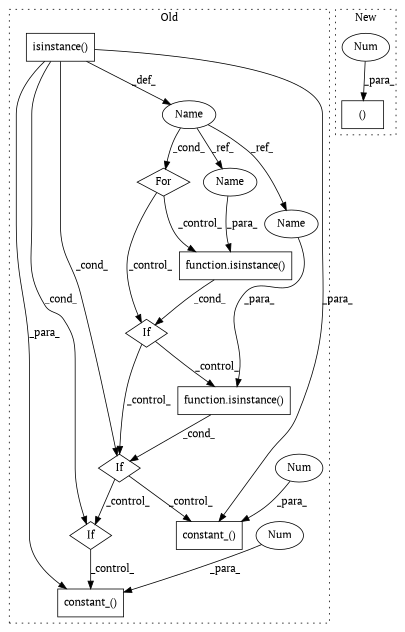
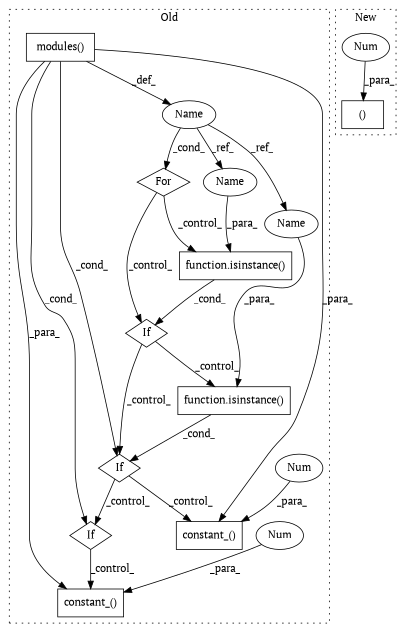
(60, 47) -> (60, 47)
